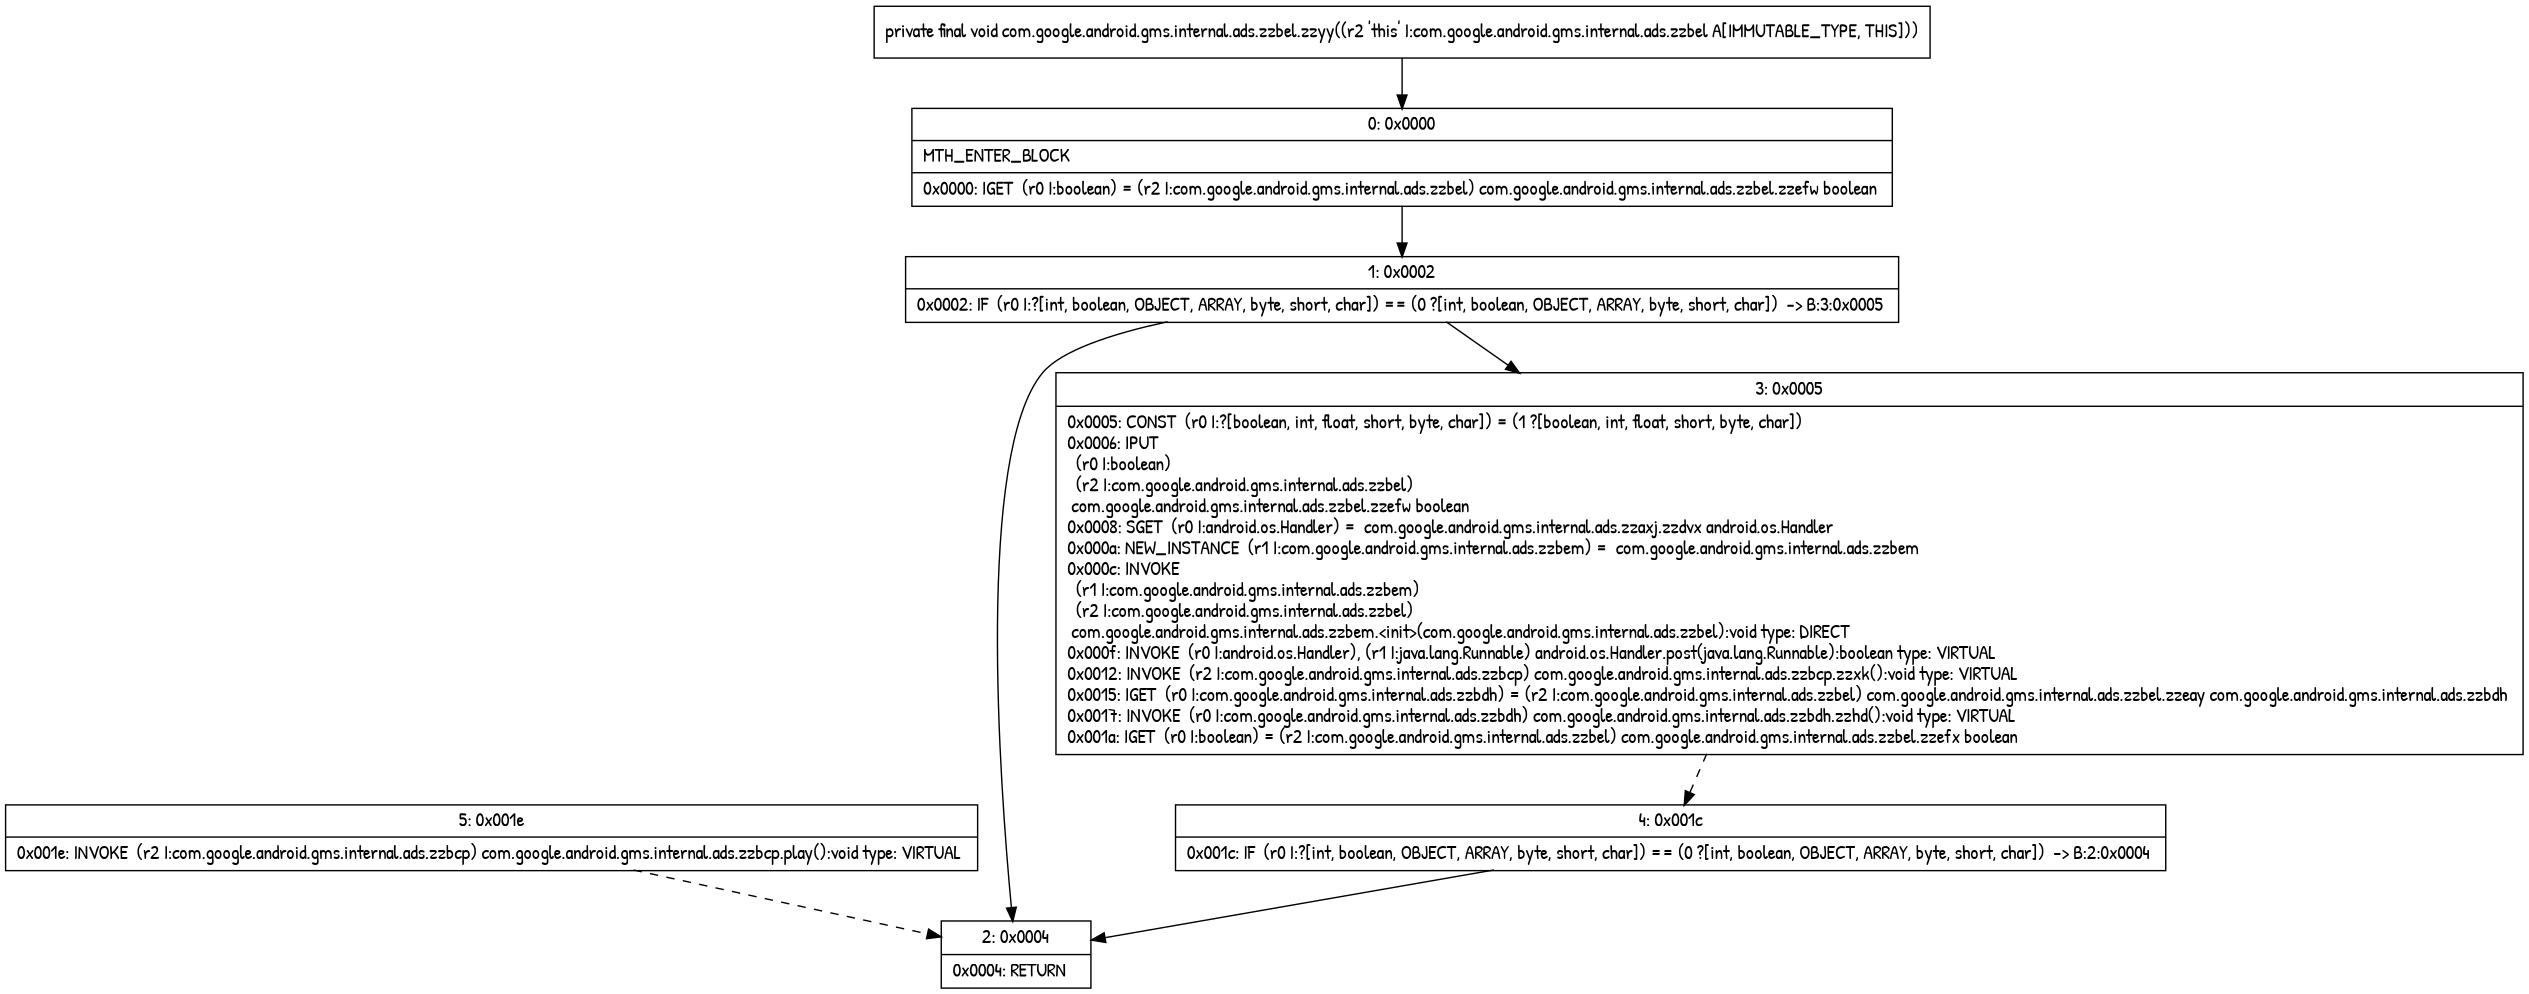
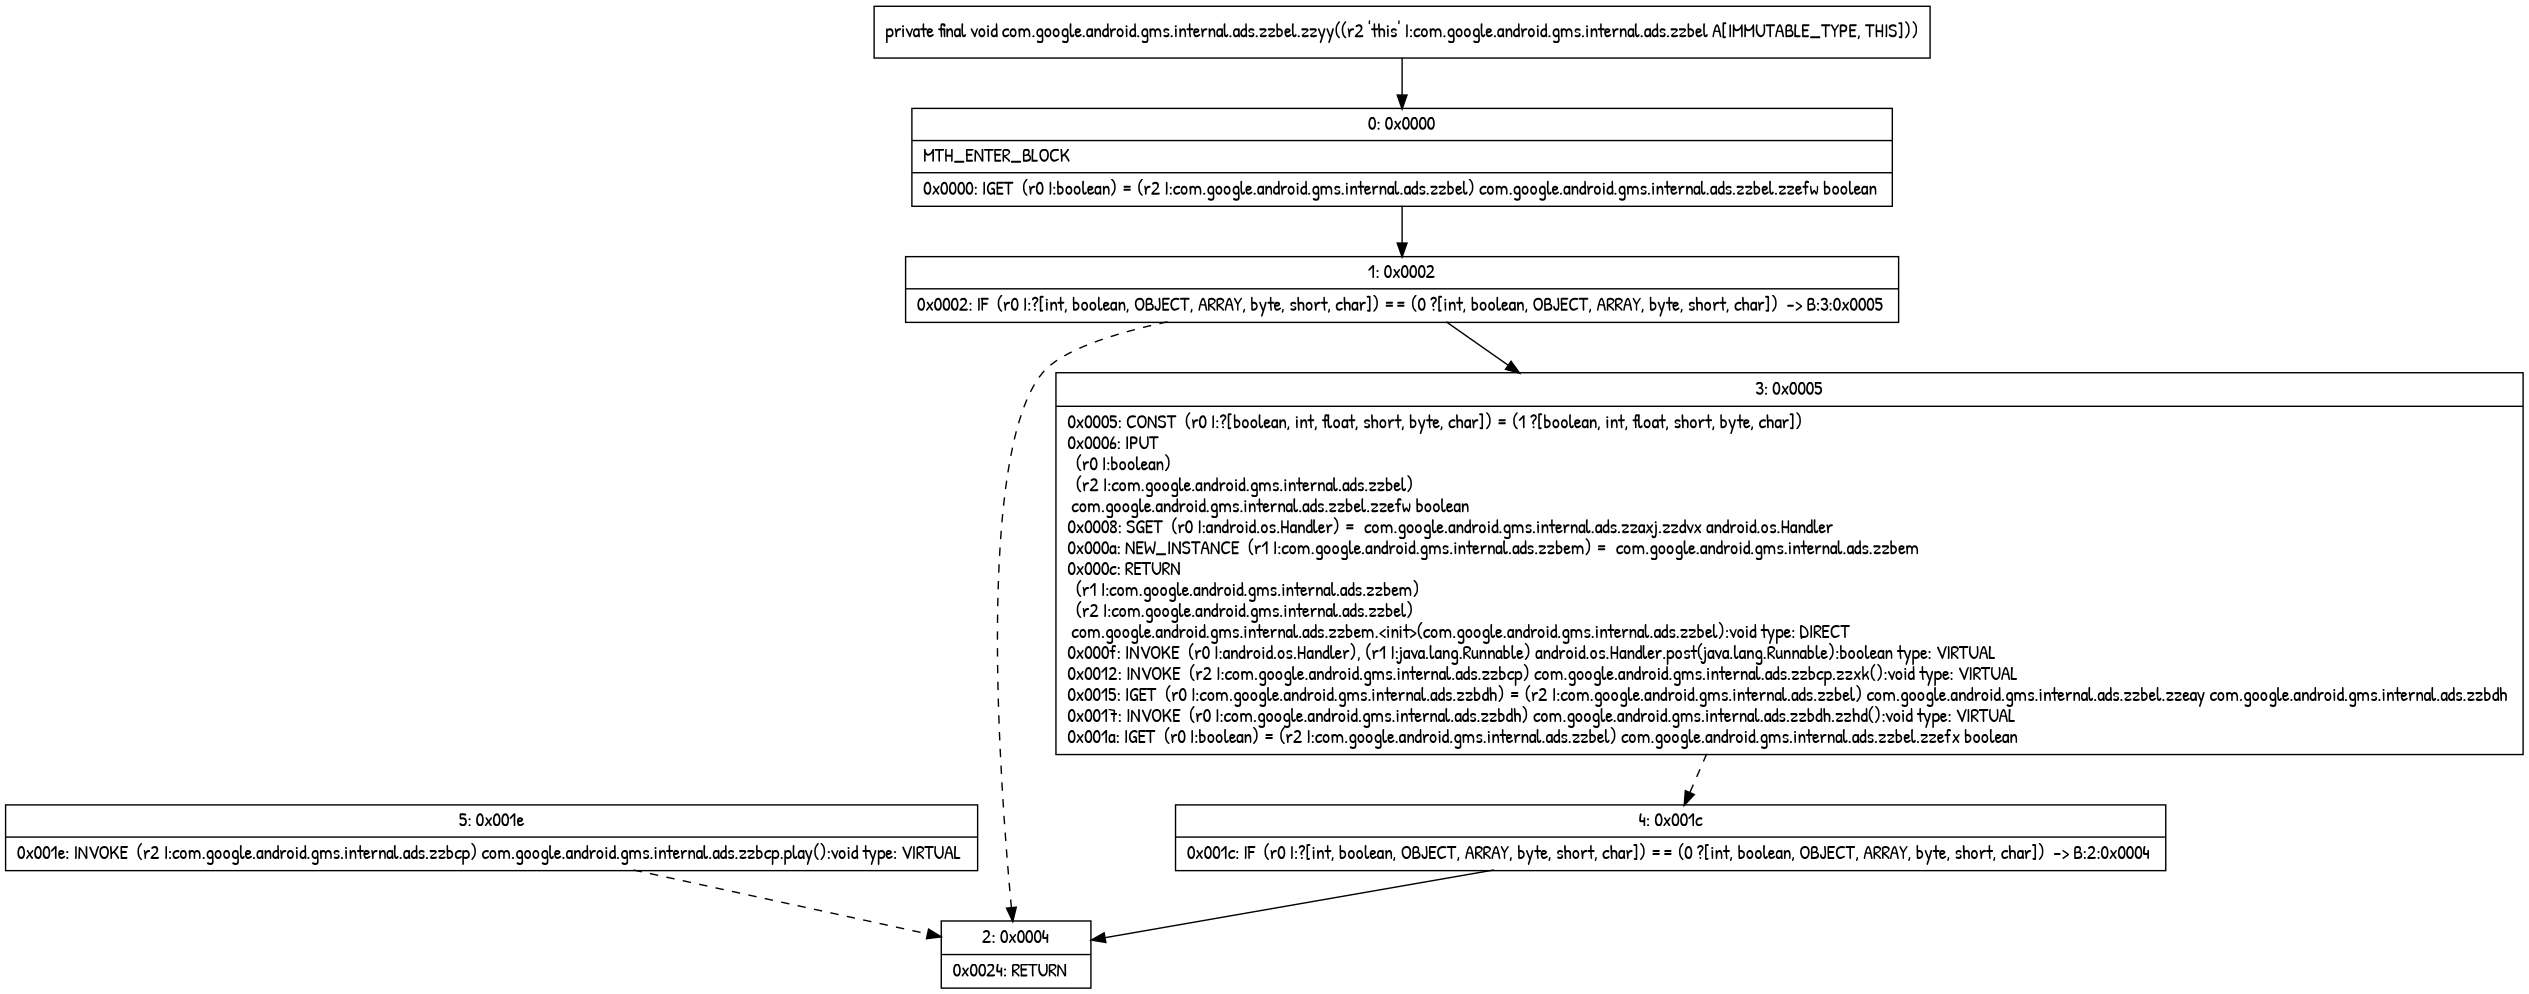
(999, 568) -> (999, 568)
(1128, 569) -> (1129, 569)
(1016, 971) -> (1016, 971)
